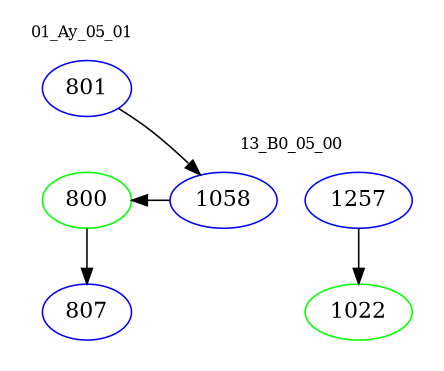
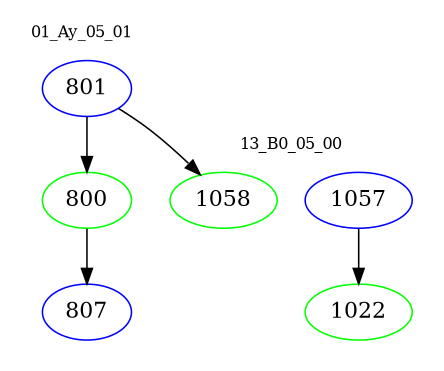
(159, 200) -> (87, 137)
(224, 200) -> (224, 200)
(359, 200) -> (359, 200)
